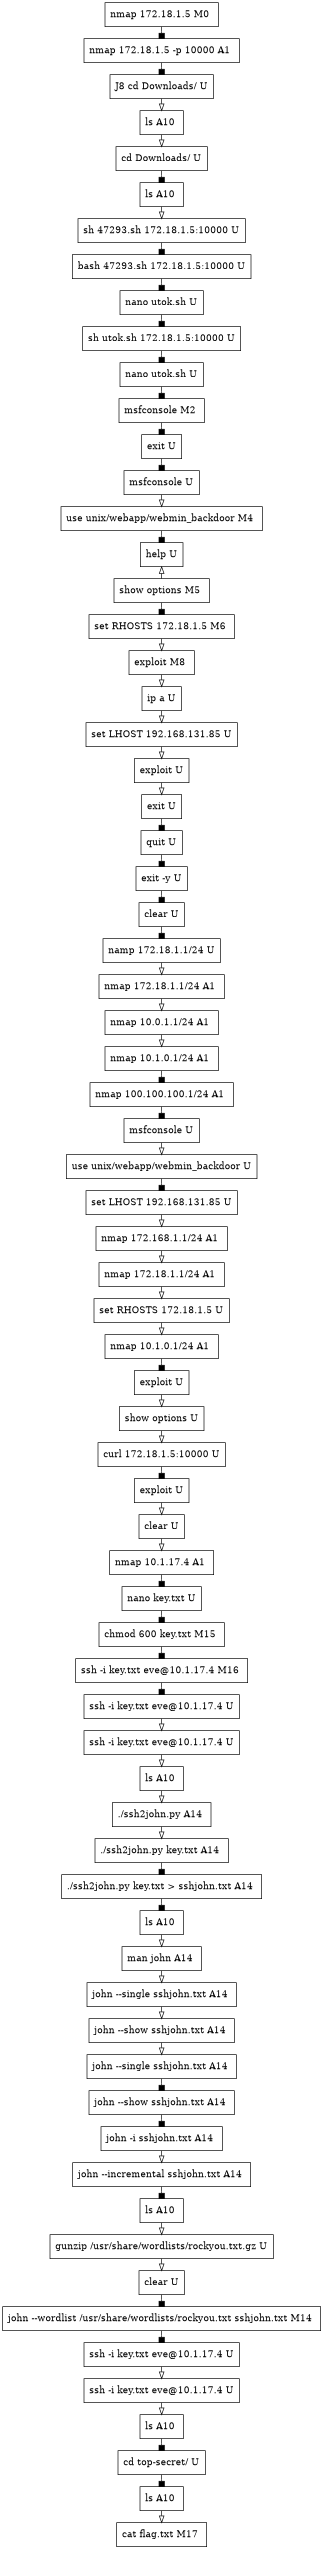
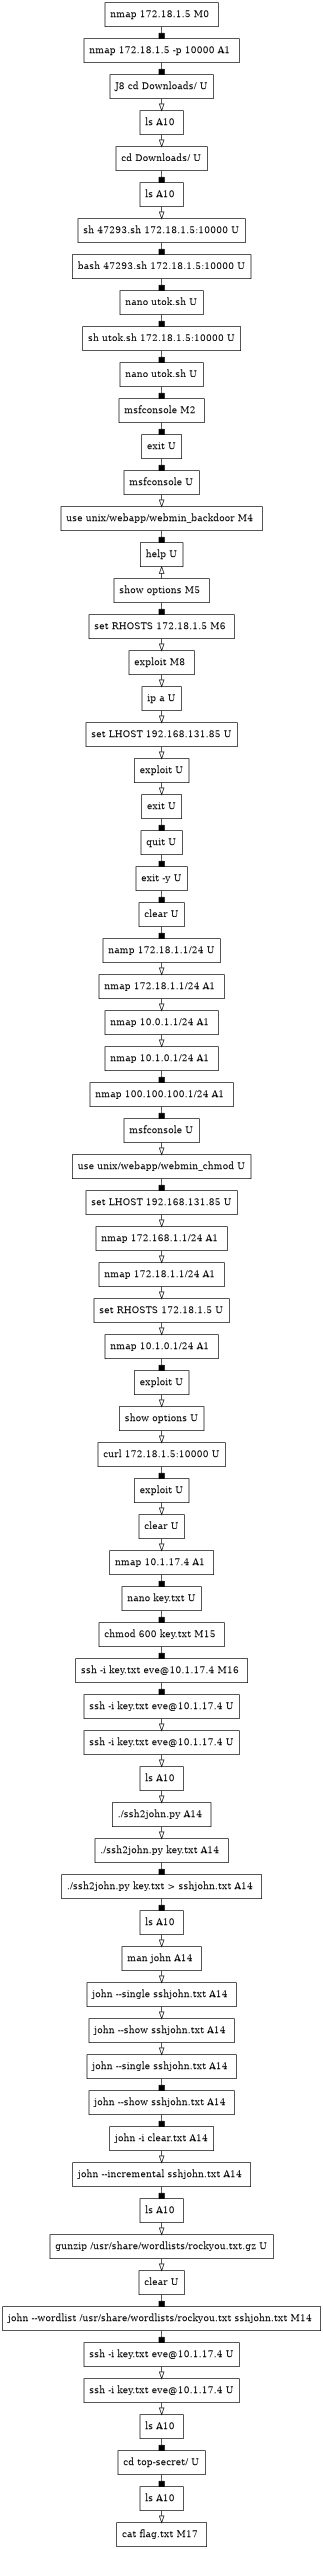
(162, 1167) -> (162, 1167)
(162, 2139) -> (162, 2139)
